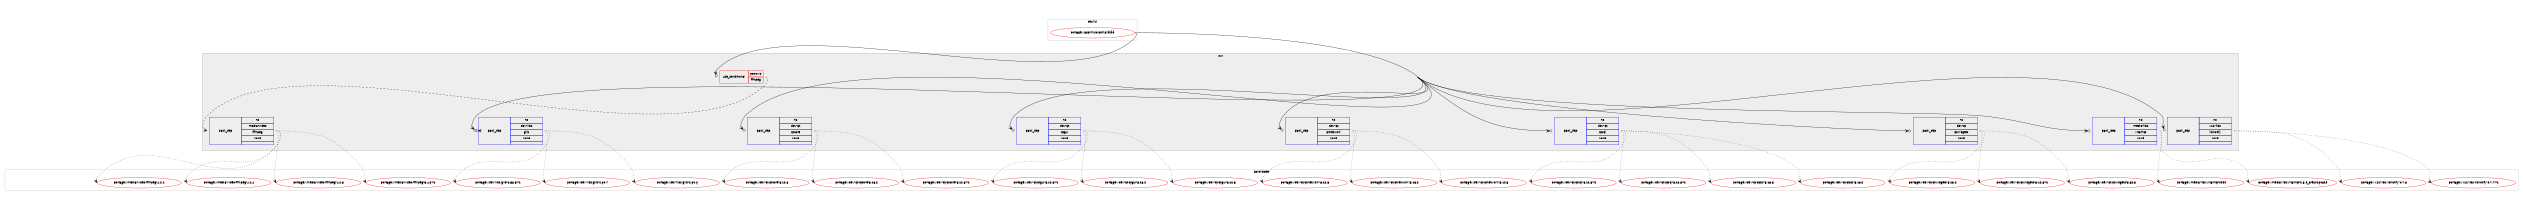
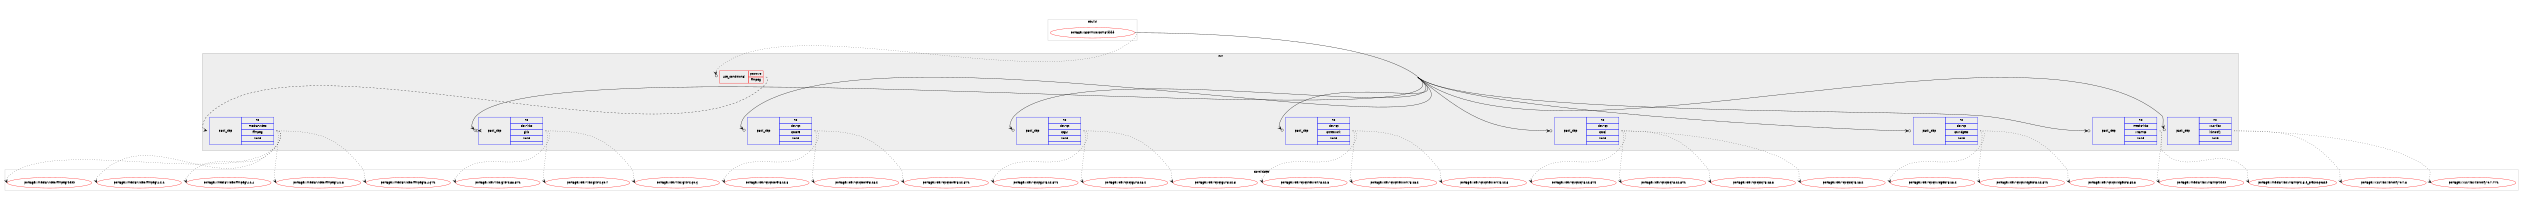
(949, 56) -> (949, 56)
none -> (50, 183)
